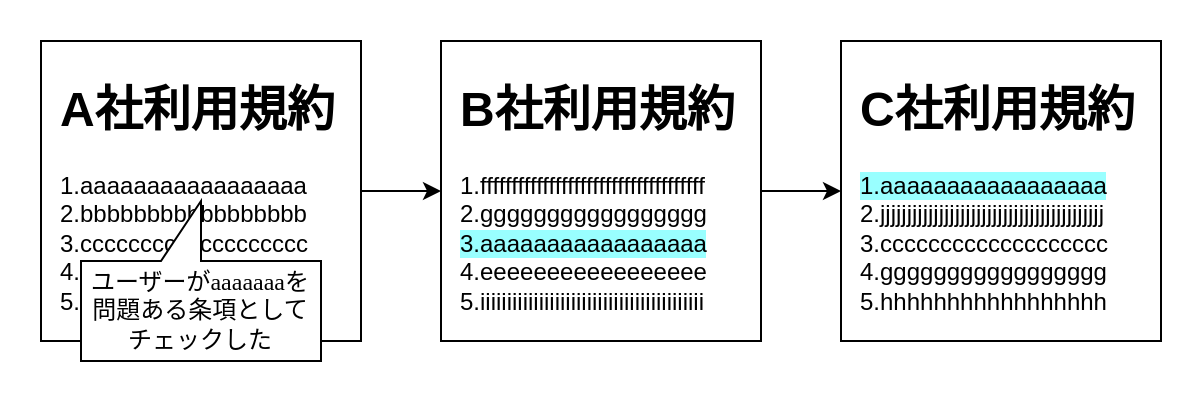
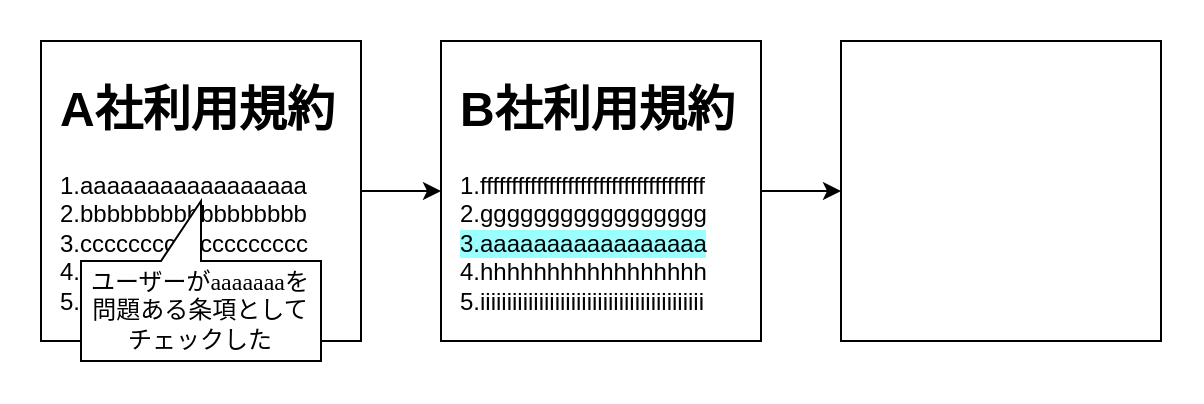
(608, 166) -> (608, 166)
(1006, 191) -> none
